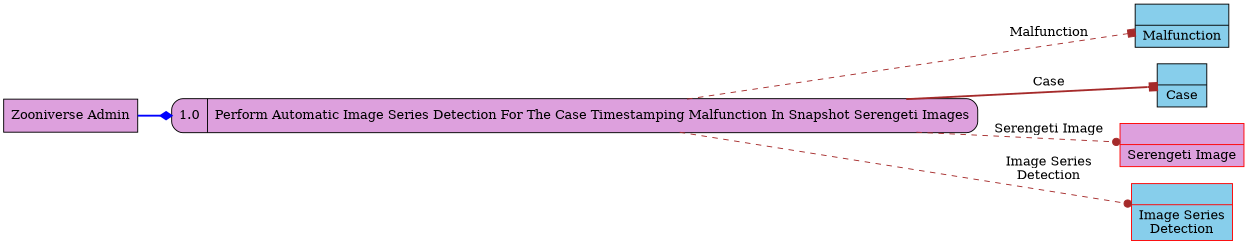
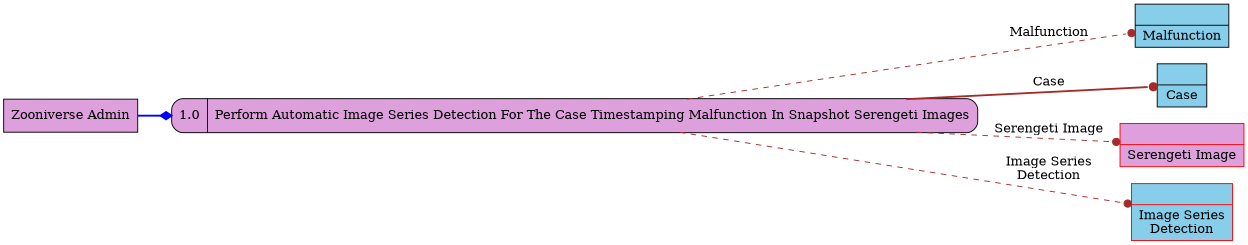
(906, 67) -> (906, 67)
(1027, 93) -> (1027, 93)
